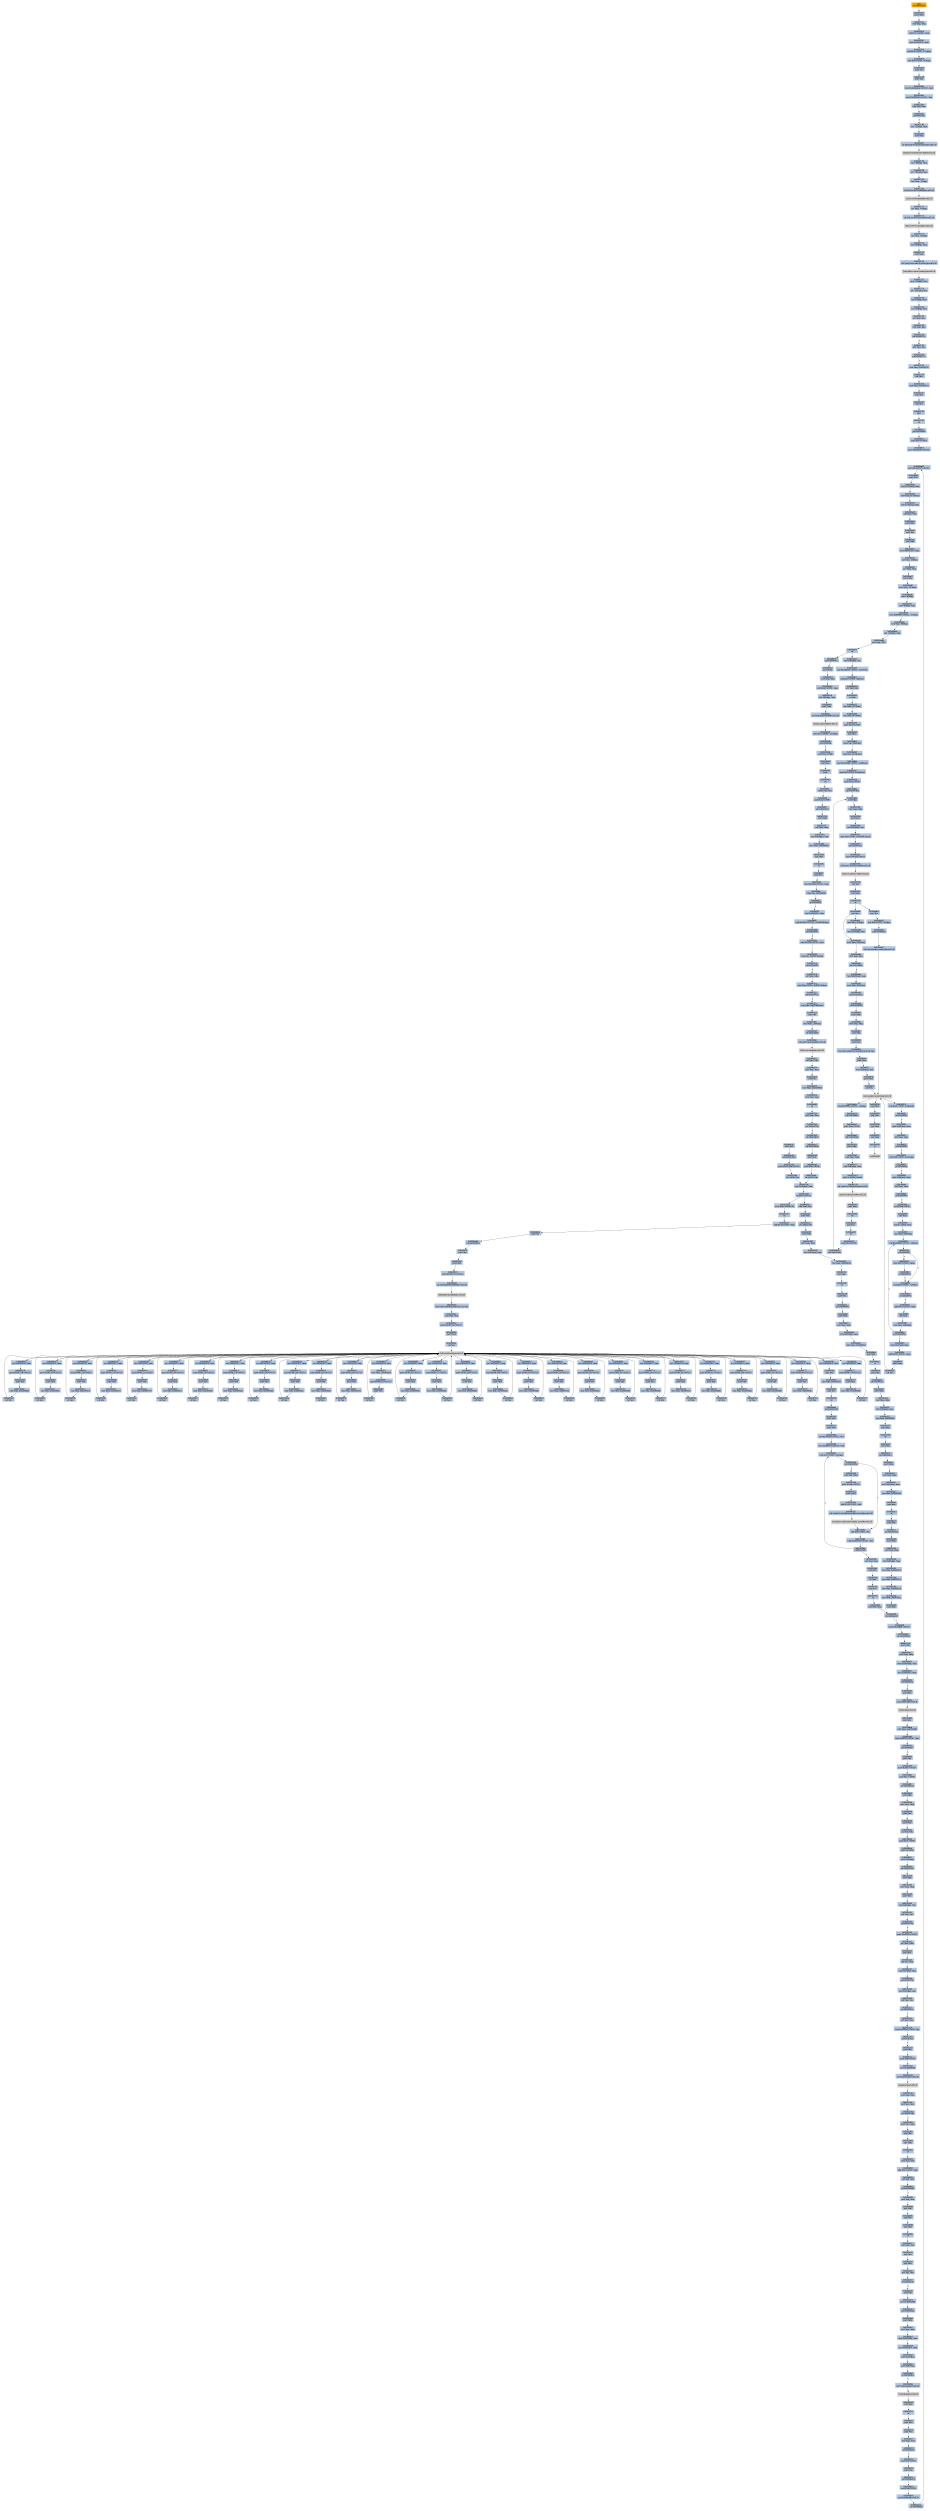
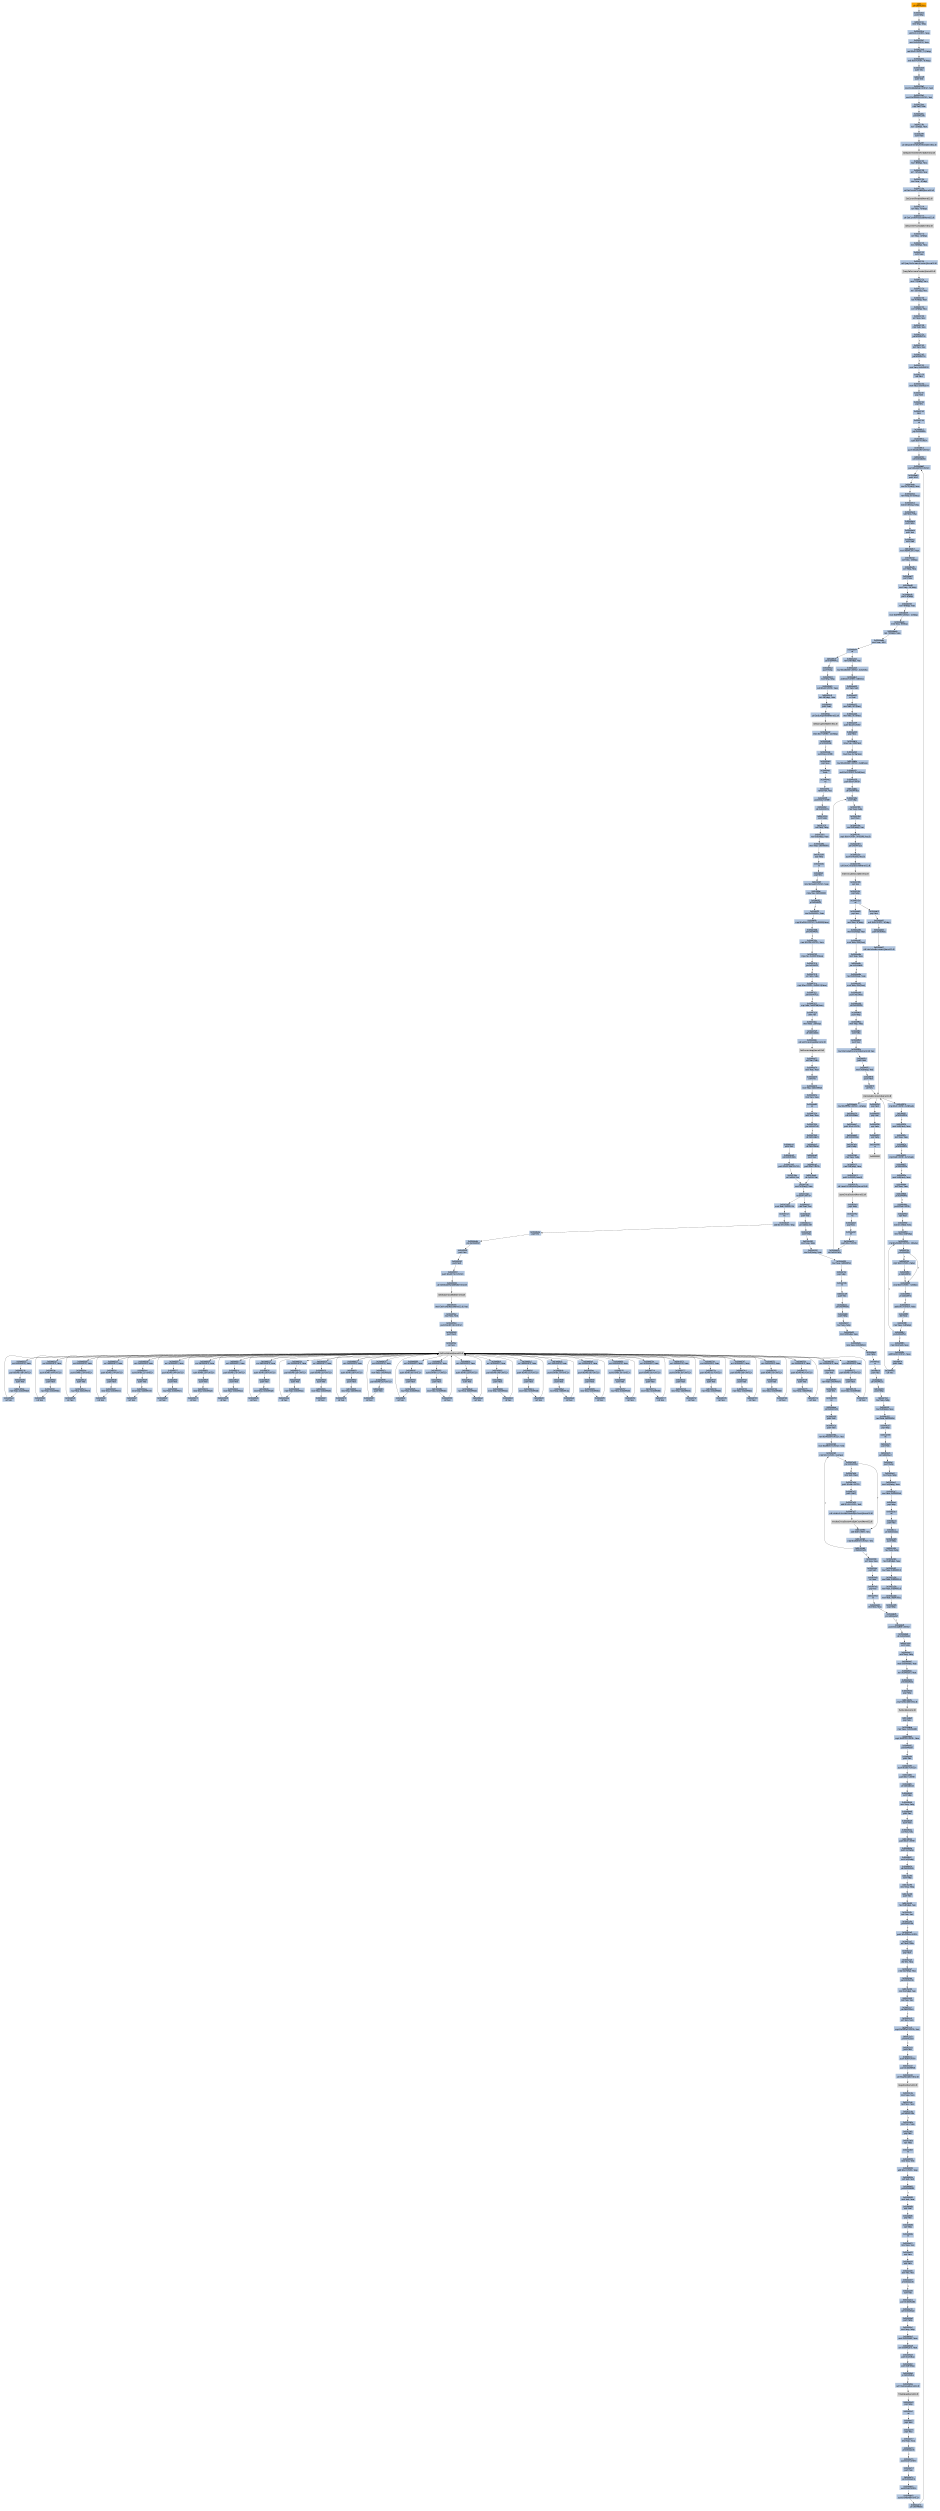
none -> (919, 458)
(843, 927) -> (856, 936)
